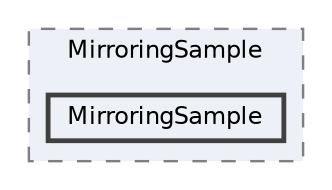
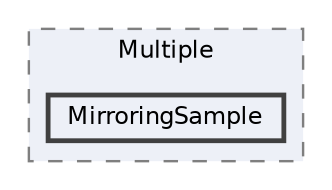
(166, 52) -> (166, 52)
